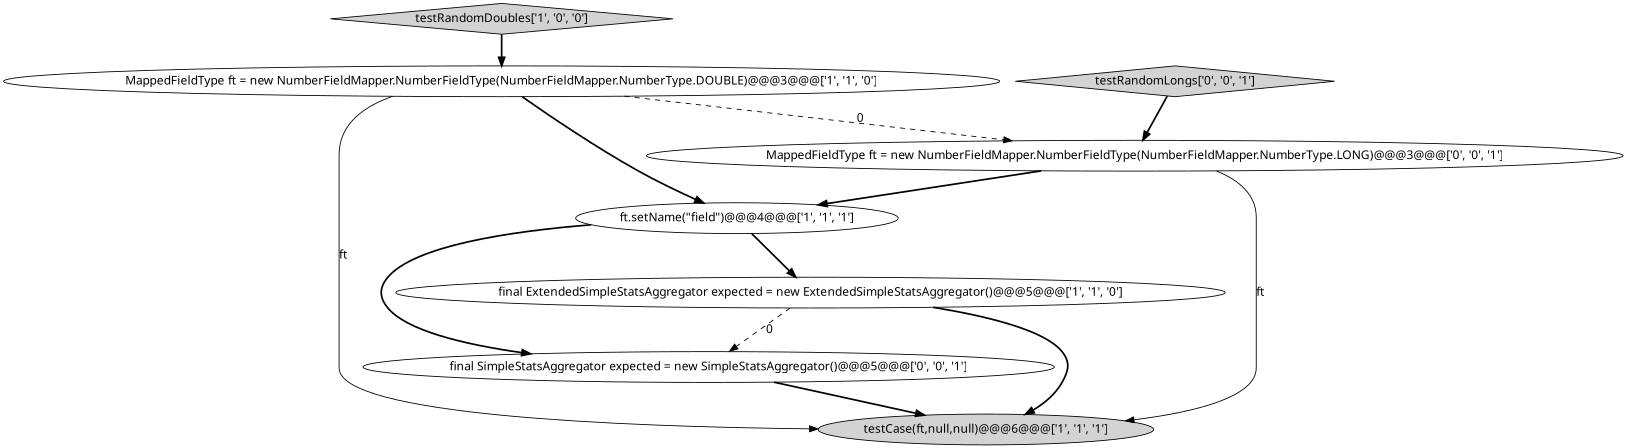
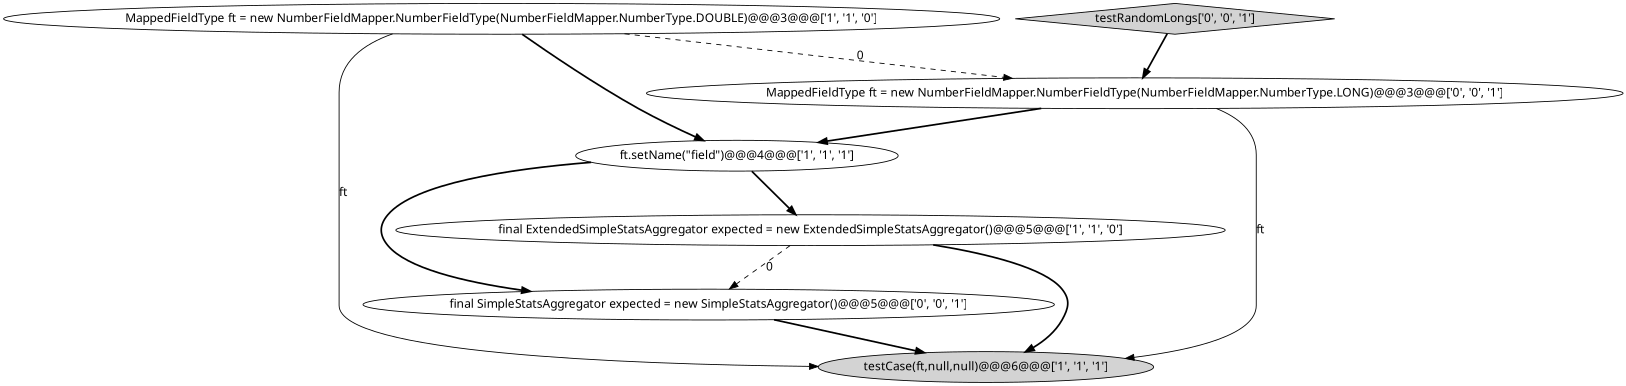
(502, 19) -> none
